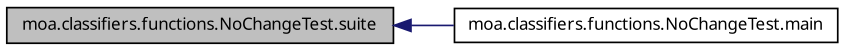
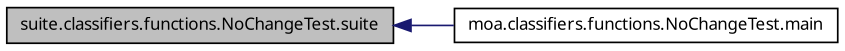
(200, 25) -> (200, 25)
